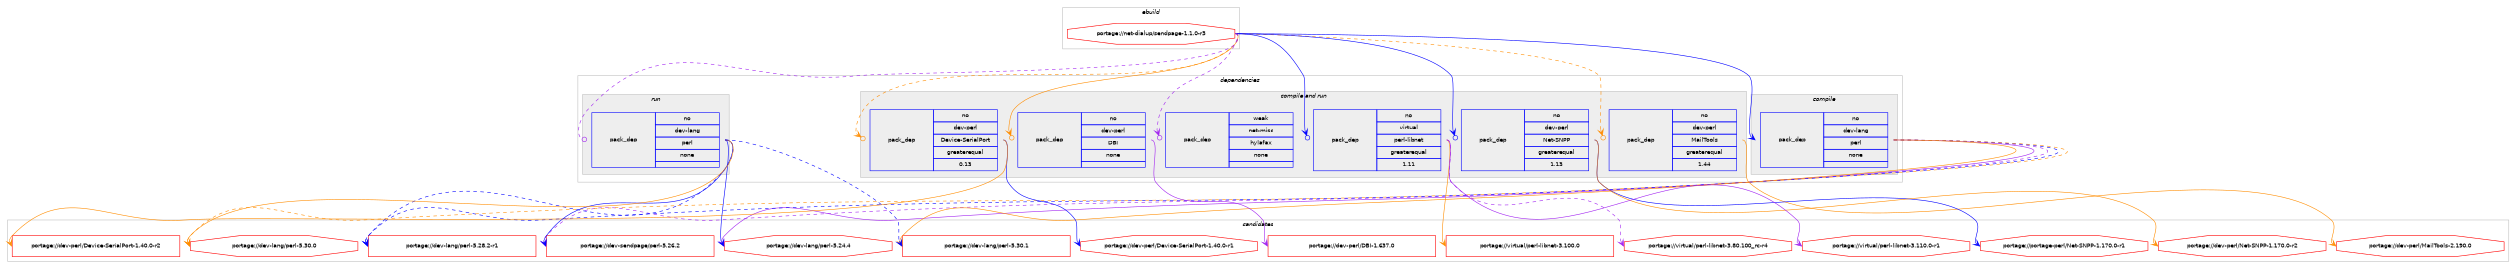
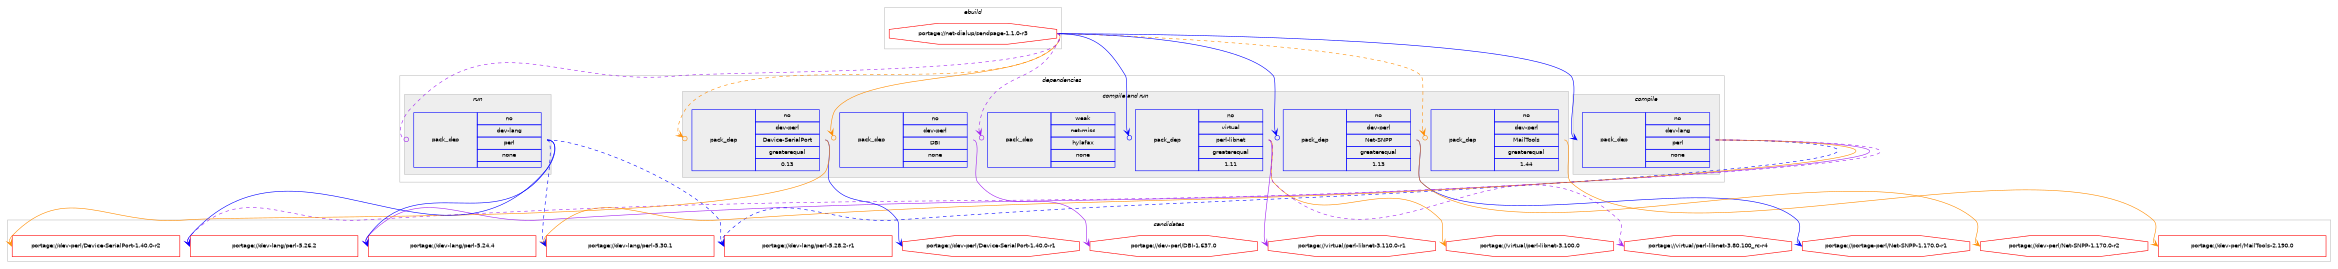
(274, 246) -> none
(630, 246) -> (274, 246)
(808, 246) -> (452, 246)
(1352, 246) -> (1174, 246)
(1530, 246) -> (1530, 246)
(2420, 246) -> (2242, 246)
